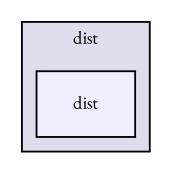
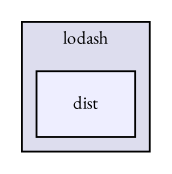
(86, 39) -> (86, 39)
